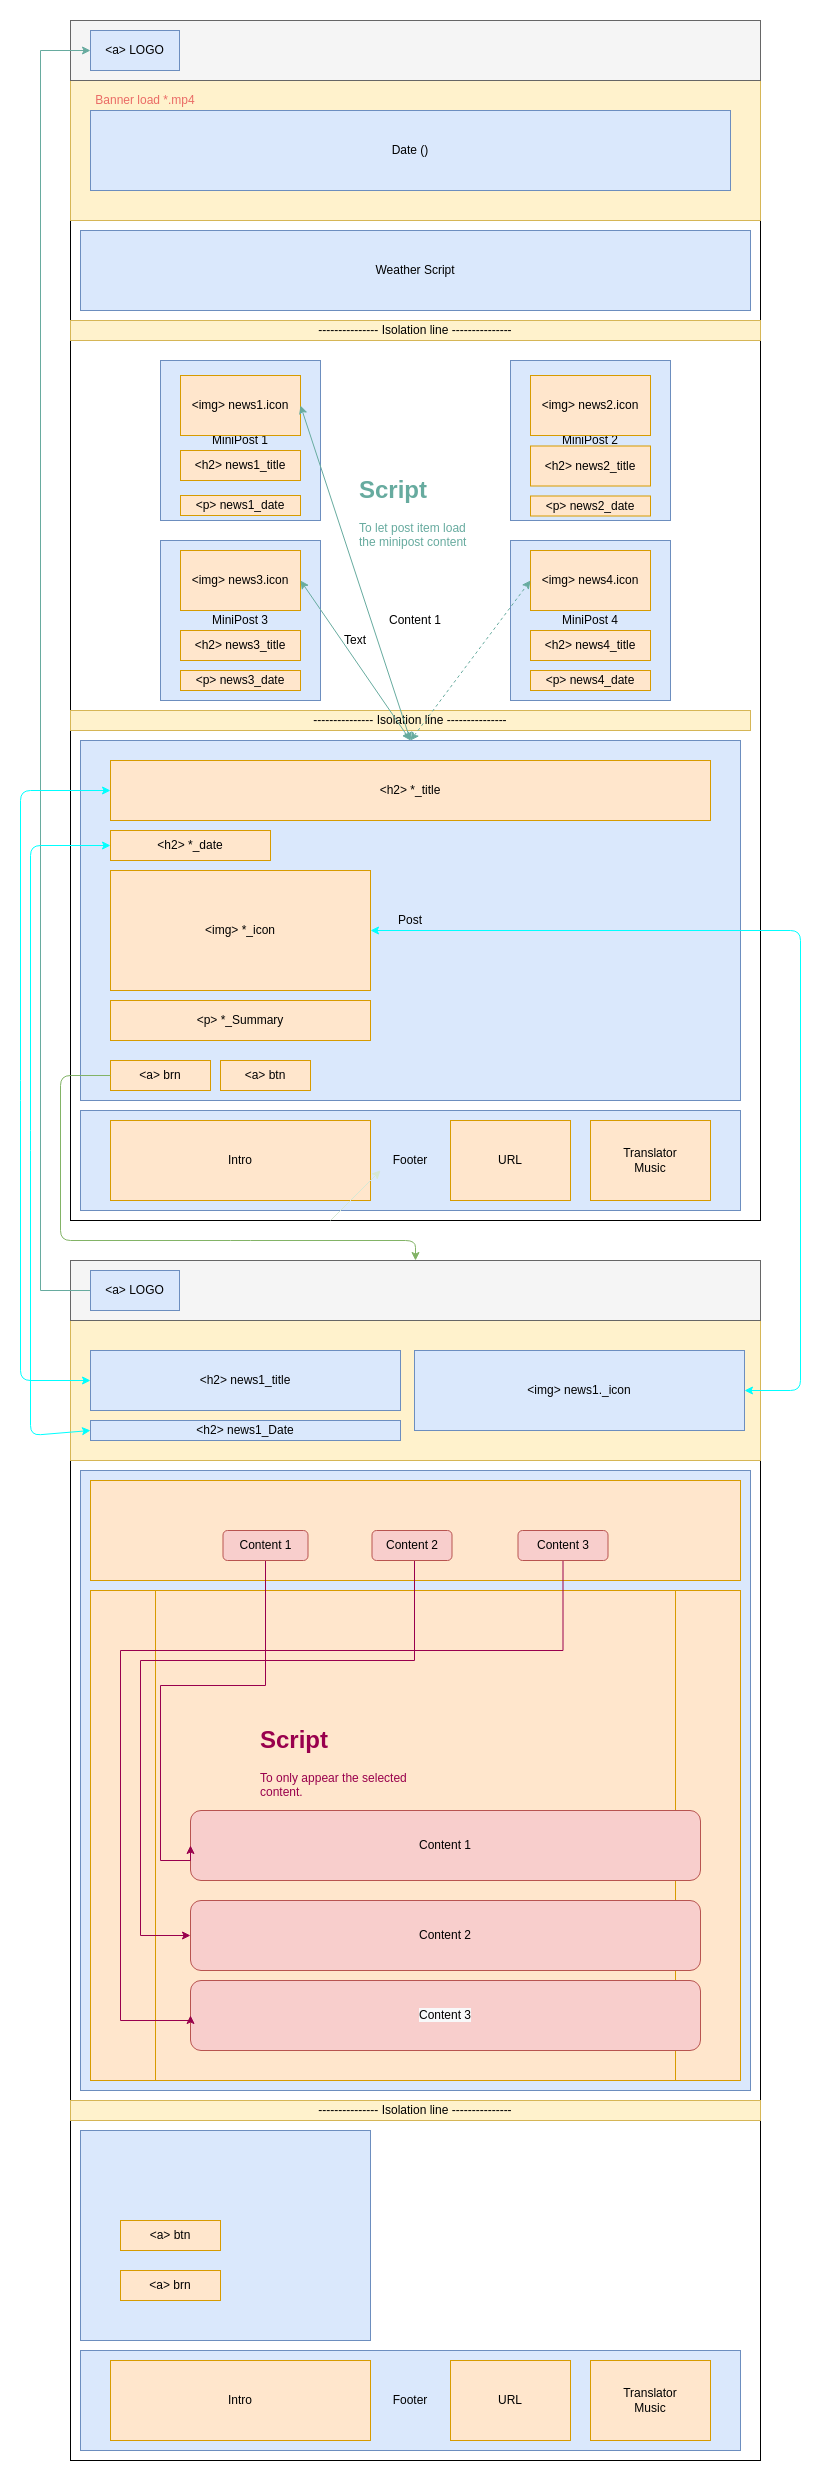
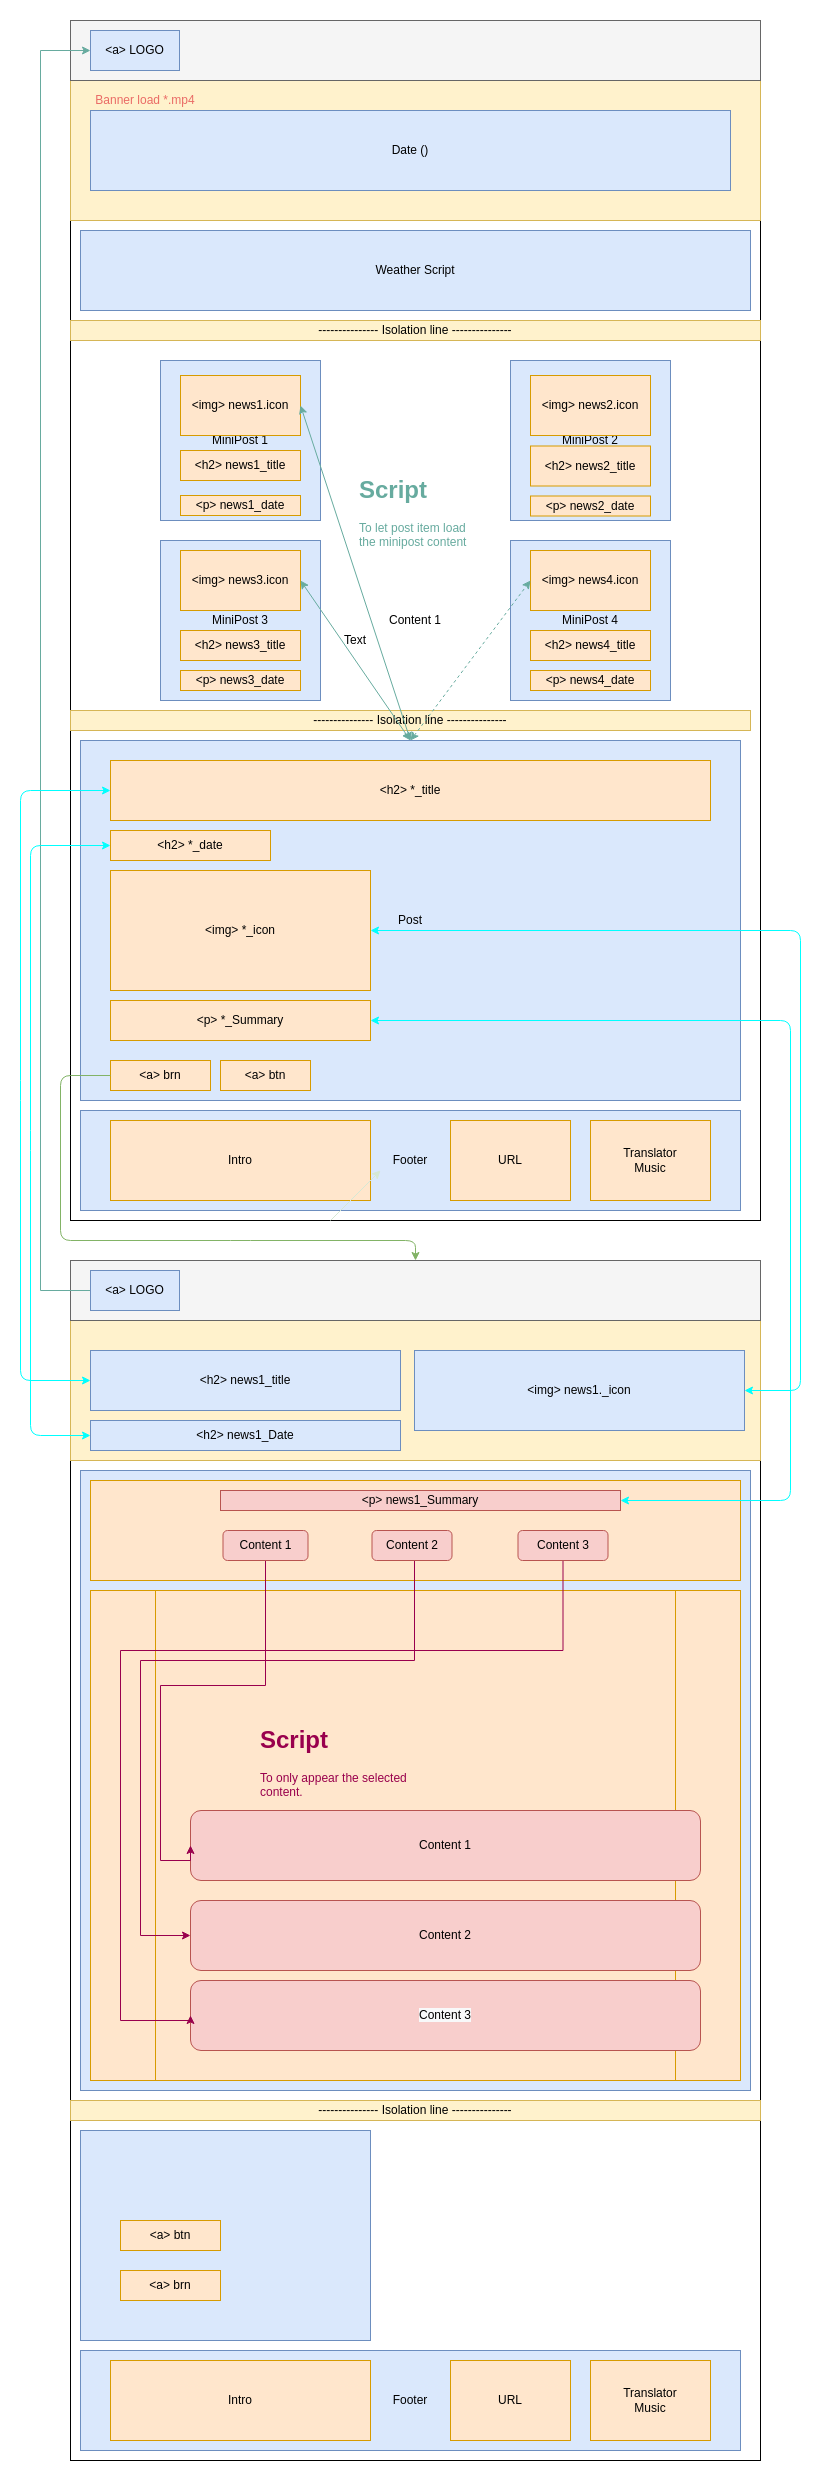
none -> (791, 1136)
(246, 1431) -> (246, 1436)
none -> (421, 1501)
